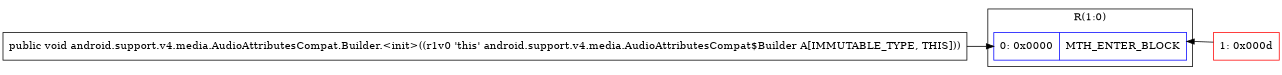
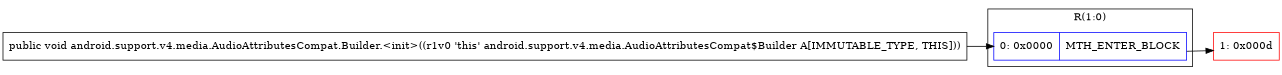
(1204, 42) -> (1197, 51)
